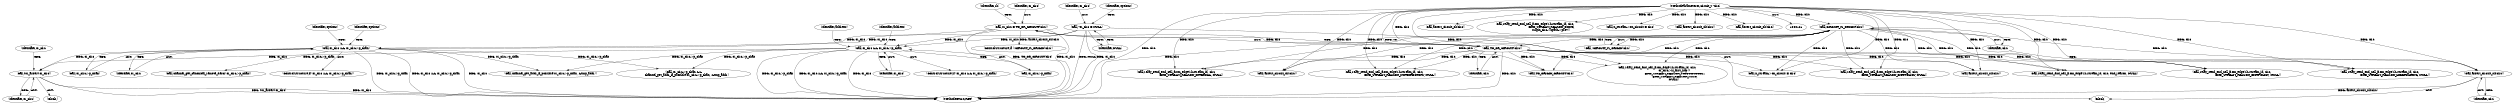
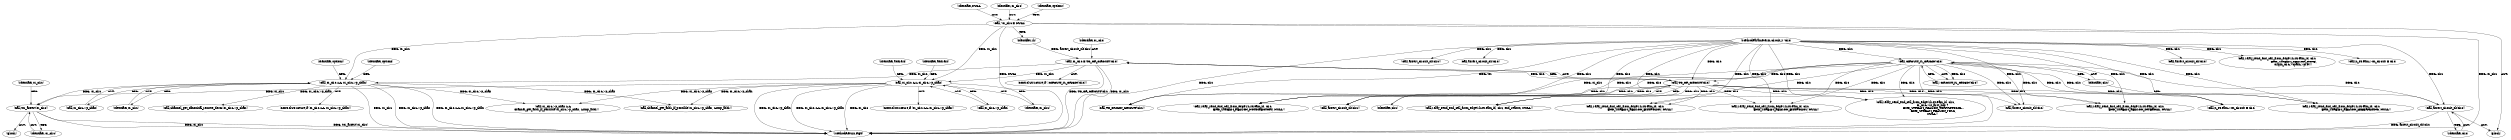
(1009, 15) -> (1071, 49)
(1796, 27) -> none
(1094, 38) -> (1017, 31)
(1040, 40) -> (1075, 74)
(1111, 40) -> (995, 15)
(1672, 48) -> (1593, 83)
(1256, 95) -> none
